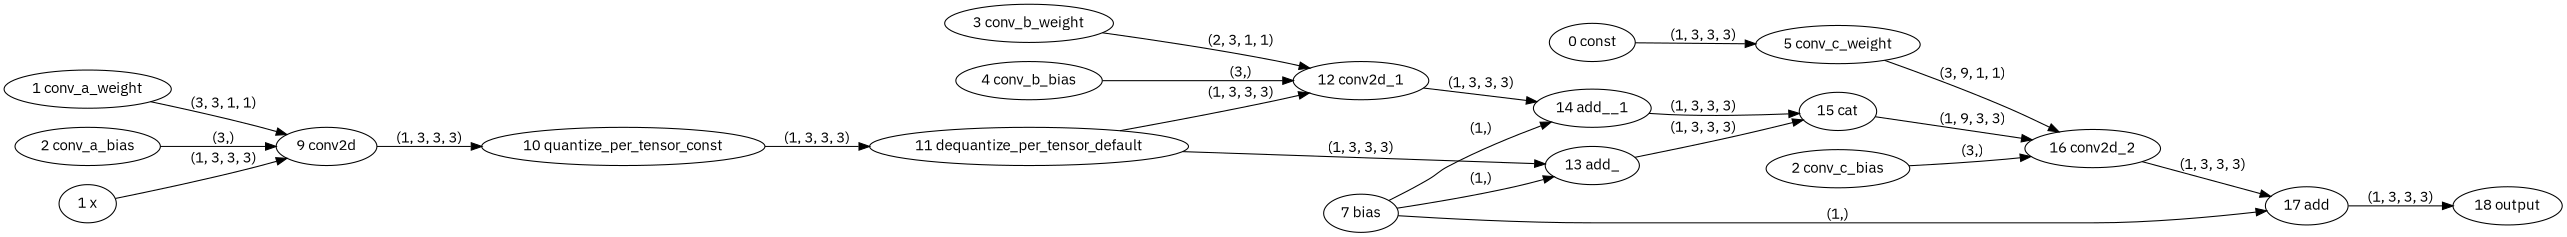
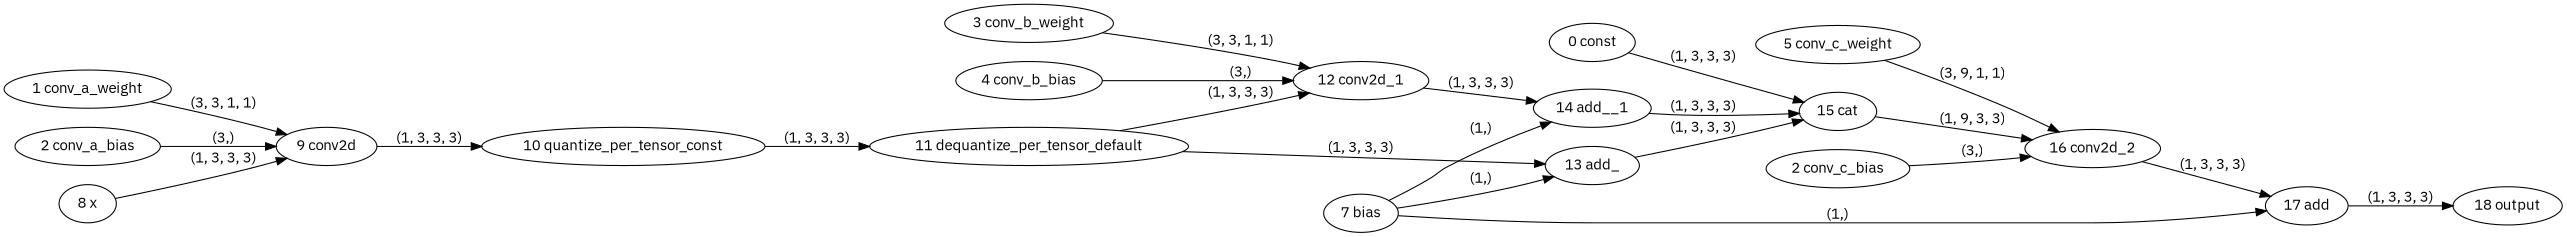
(1241, 41) -> (1241, 41)
(1690, 43) -> (1711, 76)
(88, 204) -> (88, 204)
